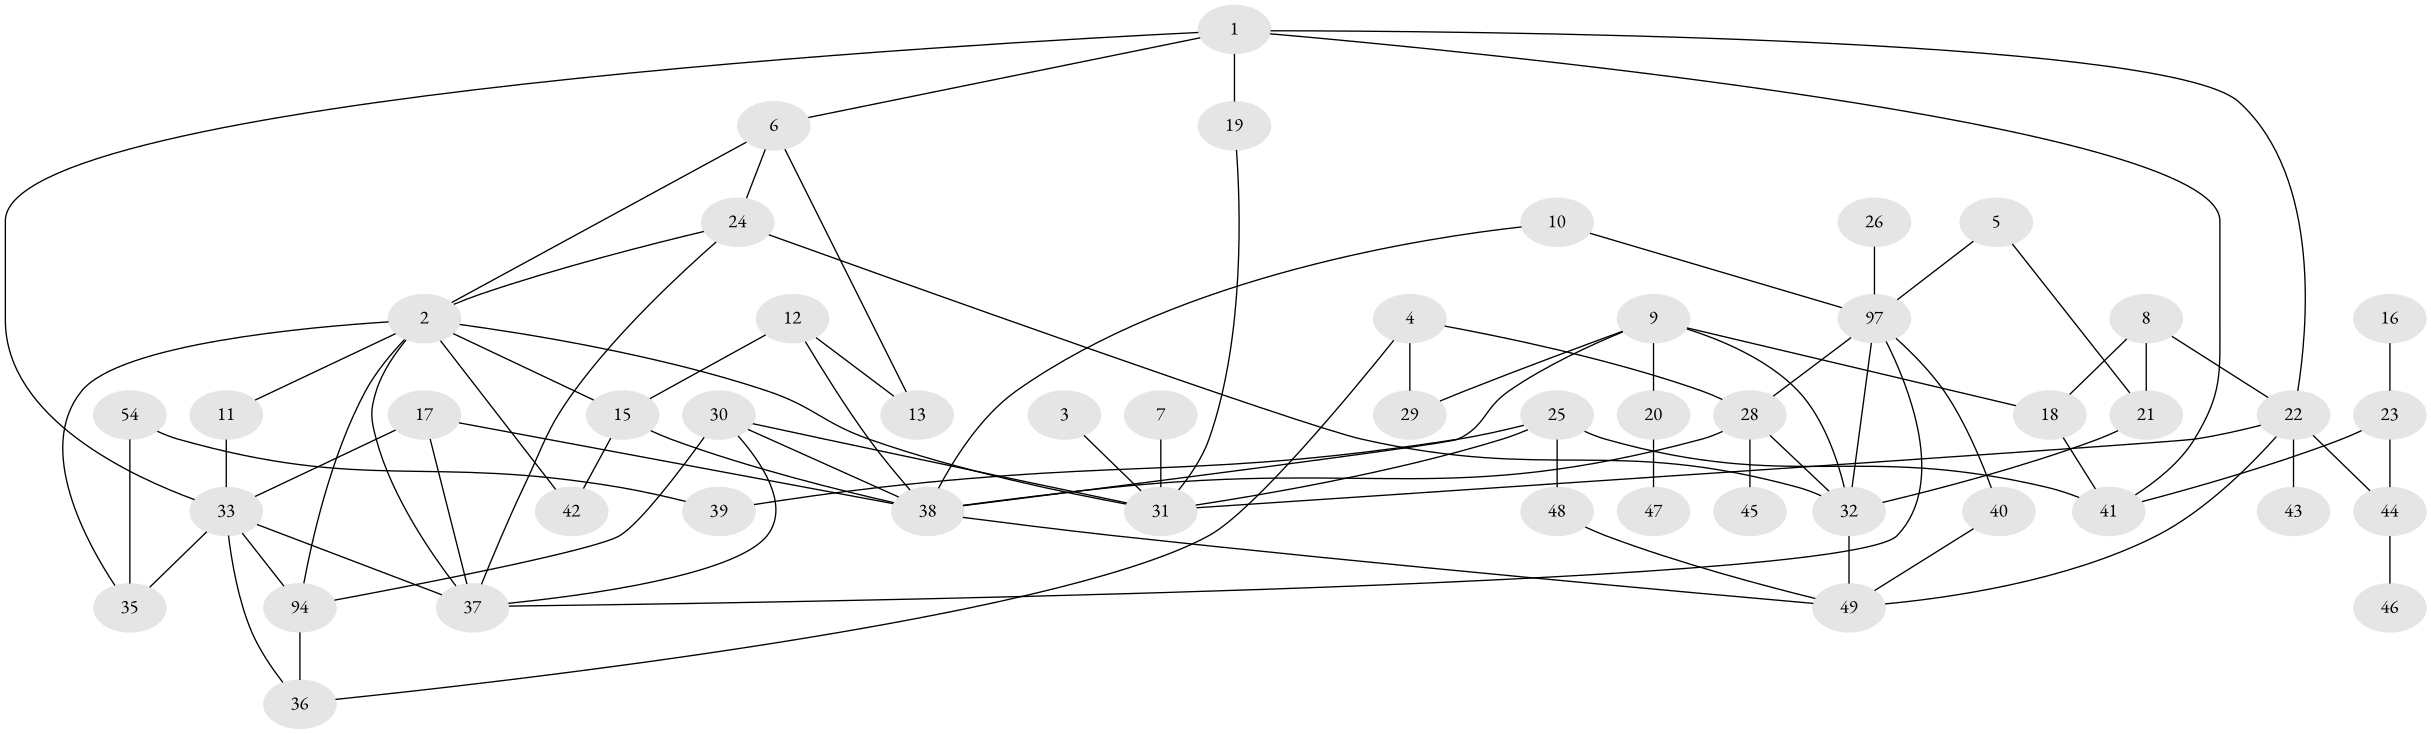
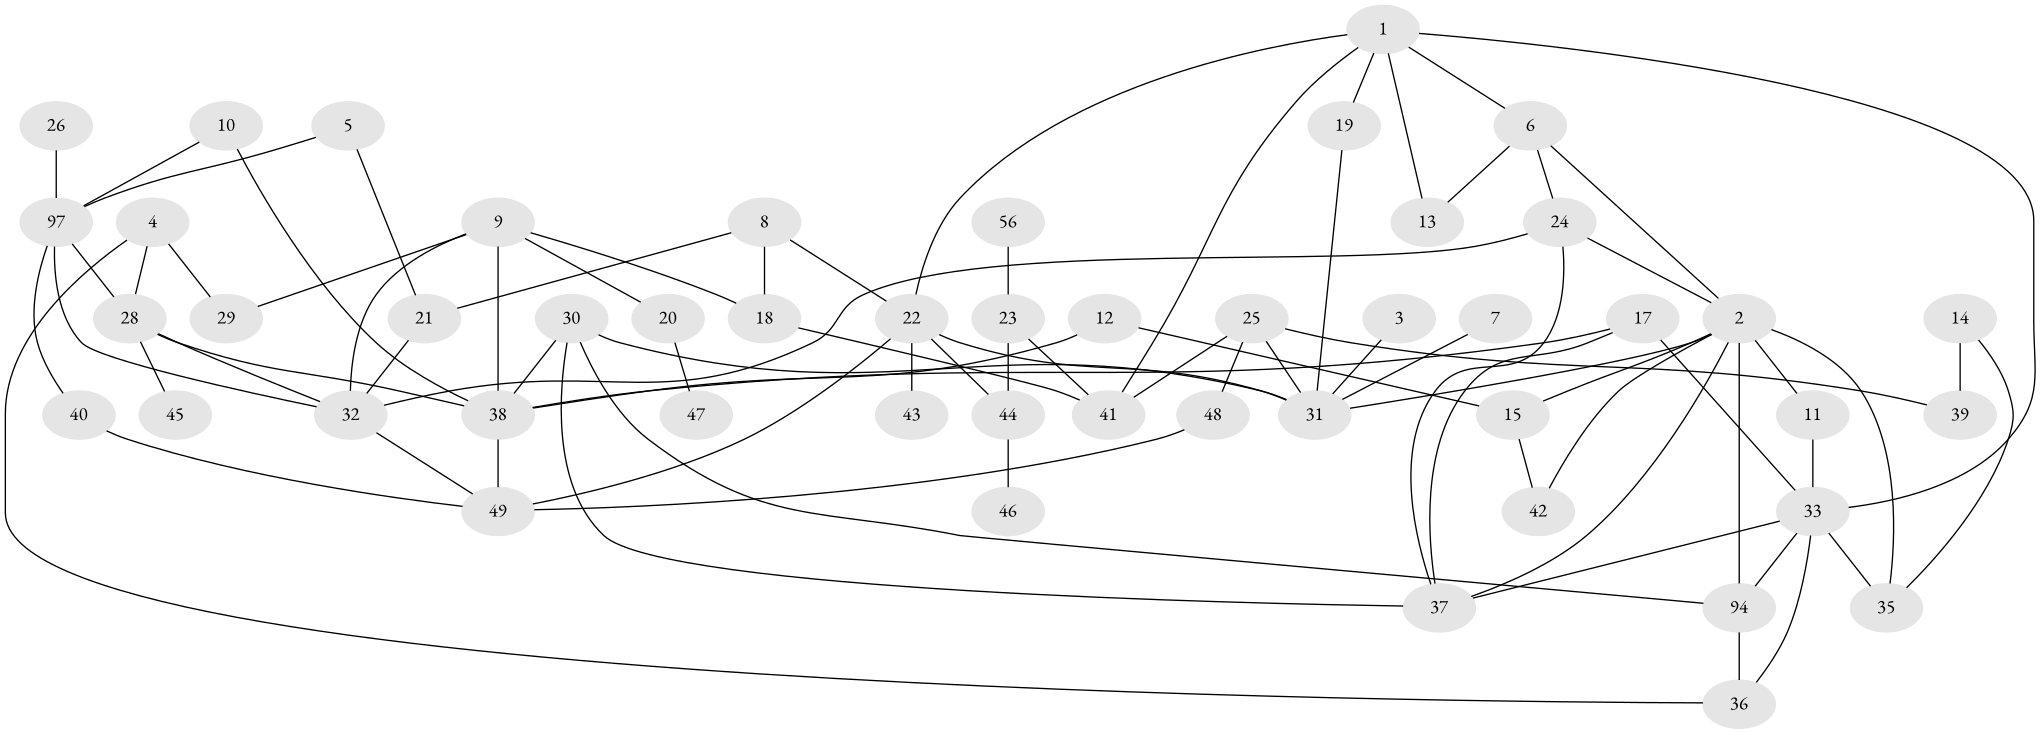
(2390, 319) -> (1008, 222)
(855, 367) -> (1405, 126)
(130, 415) -> (1960, 319)
(777, 473) -> none
(1308, 588) -> none
